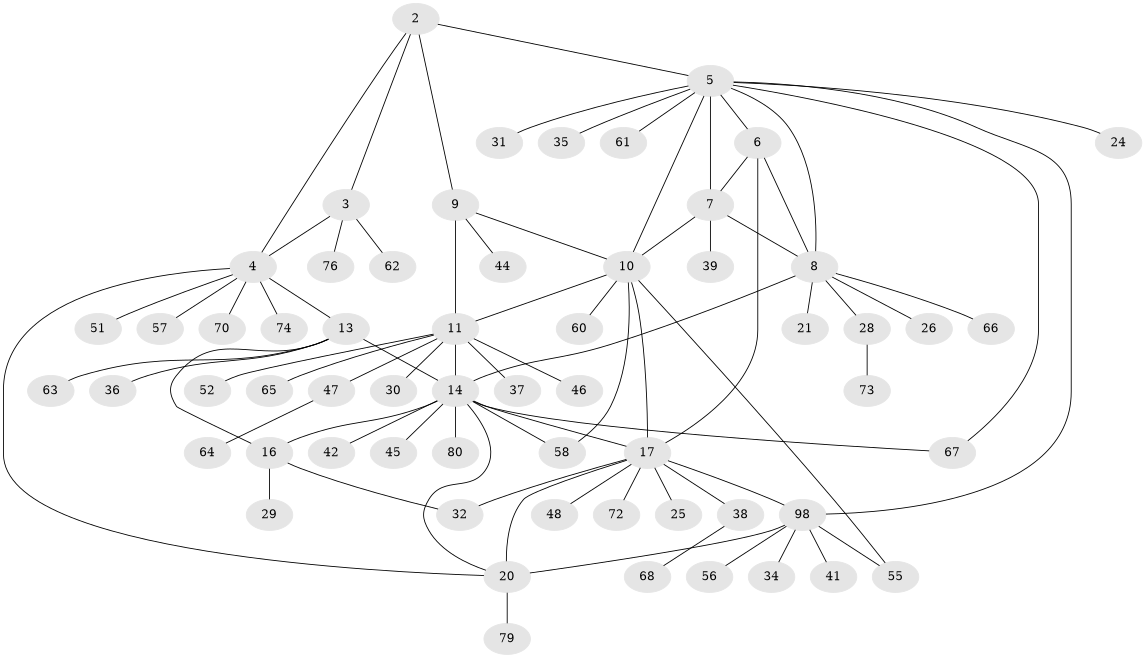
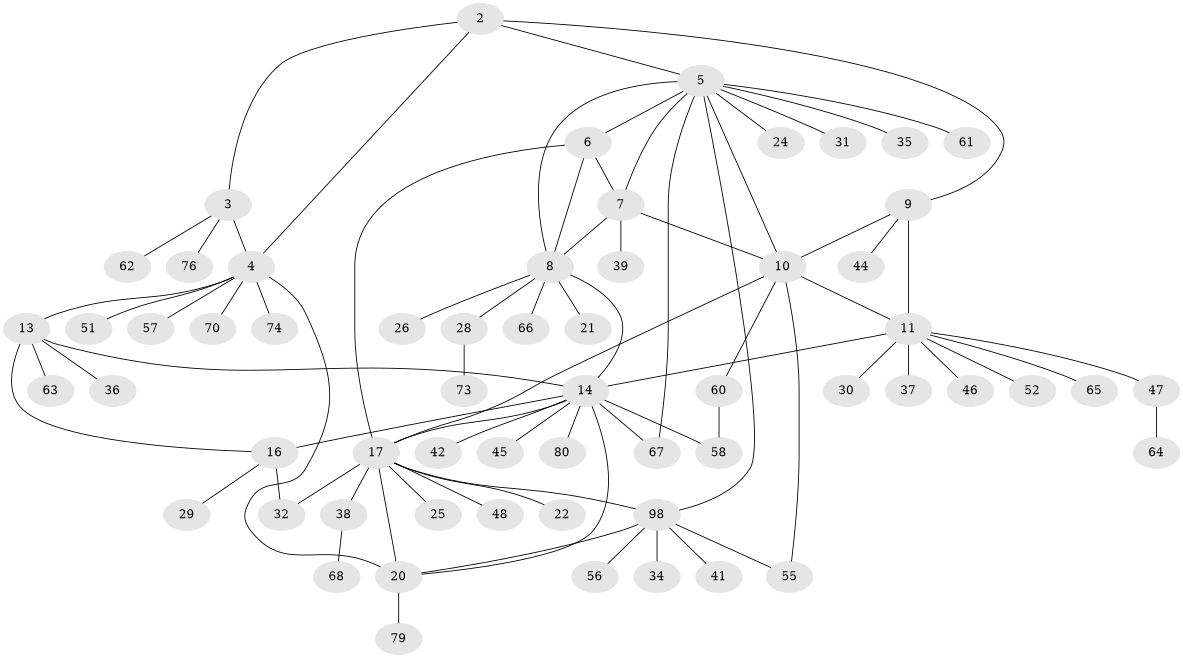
(623, 369) -> (719, 422)
(617, 515) -> (562, 515)
